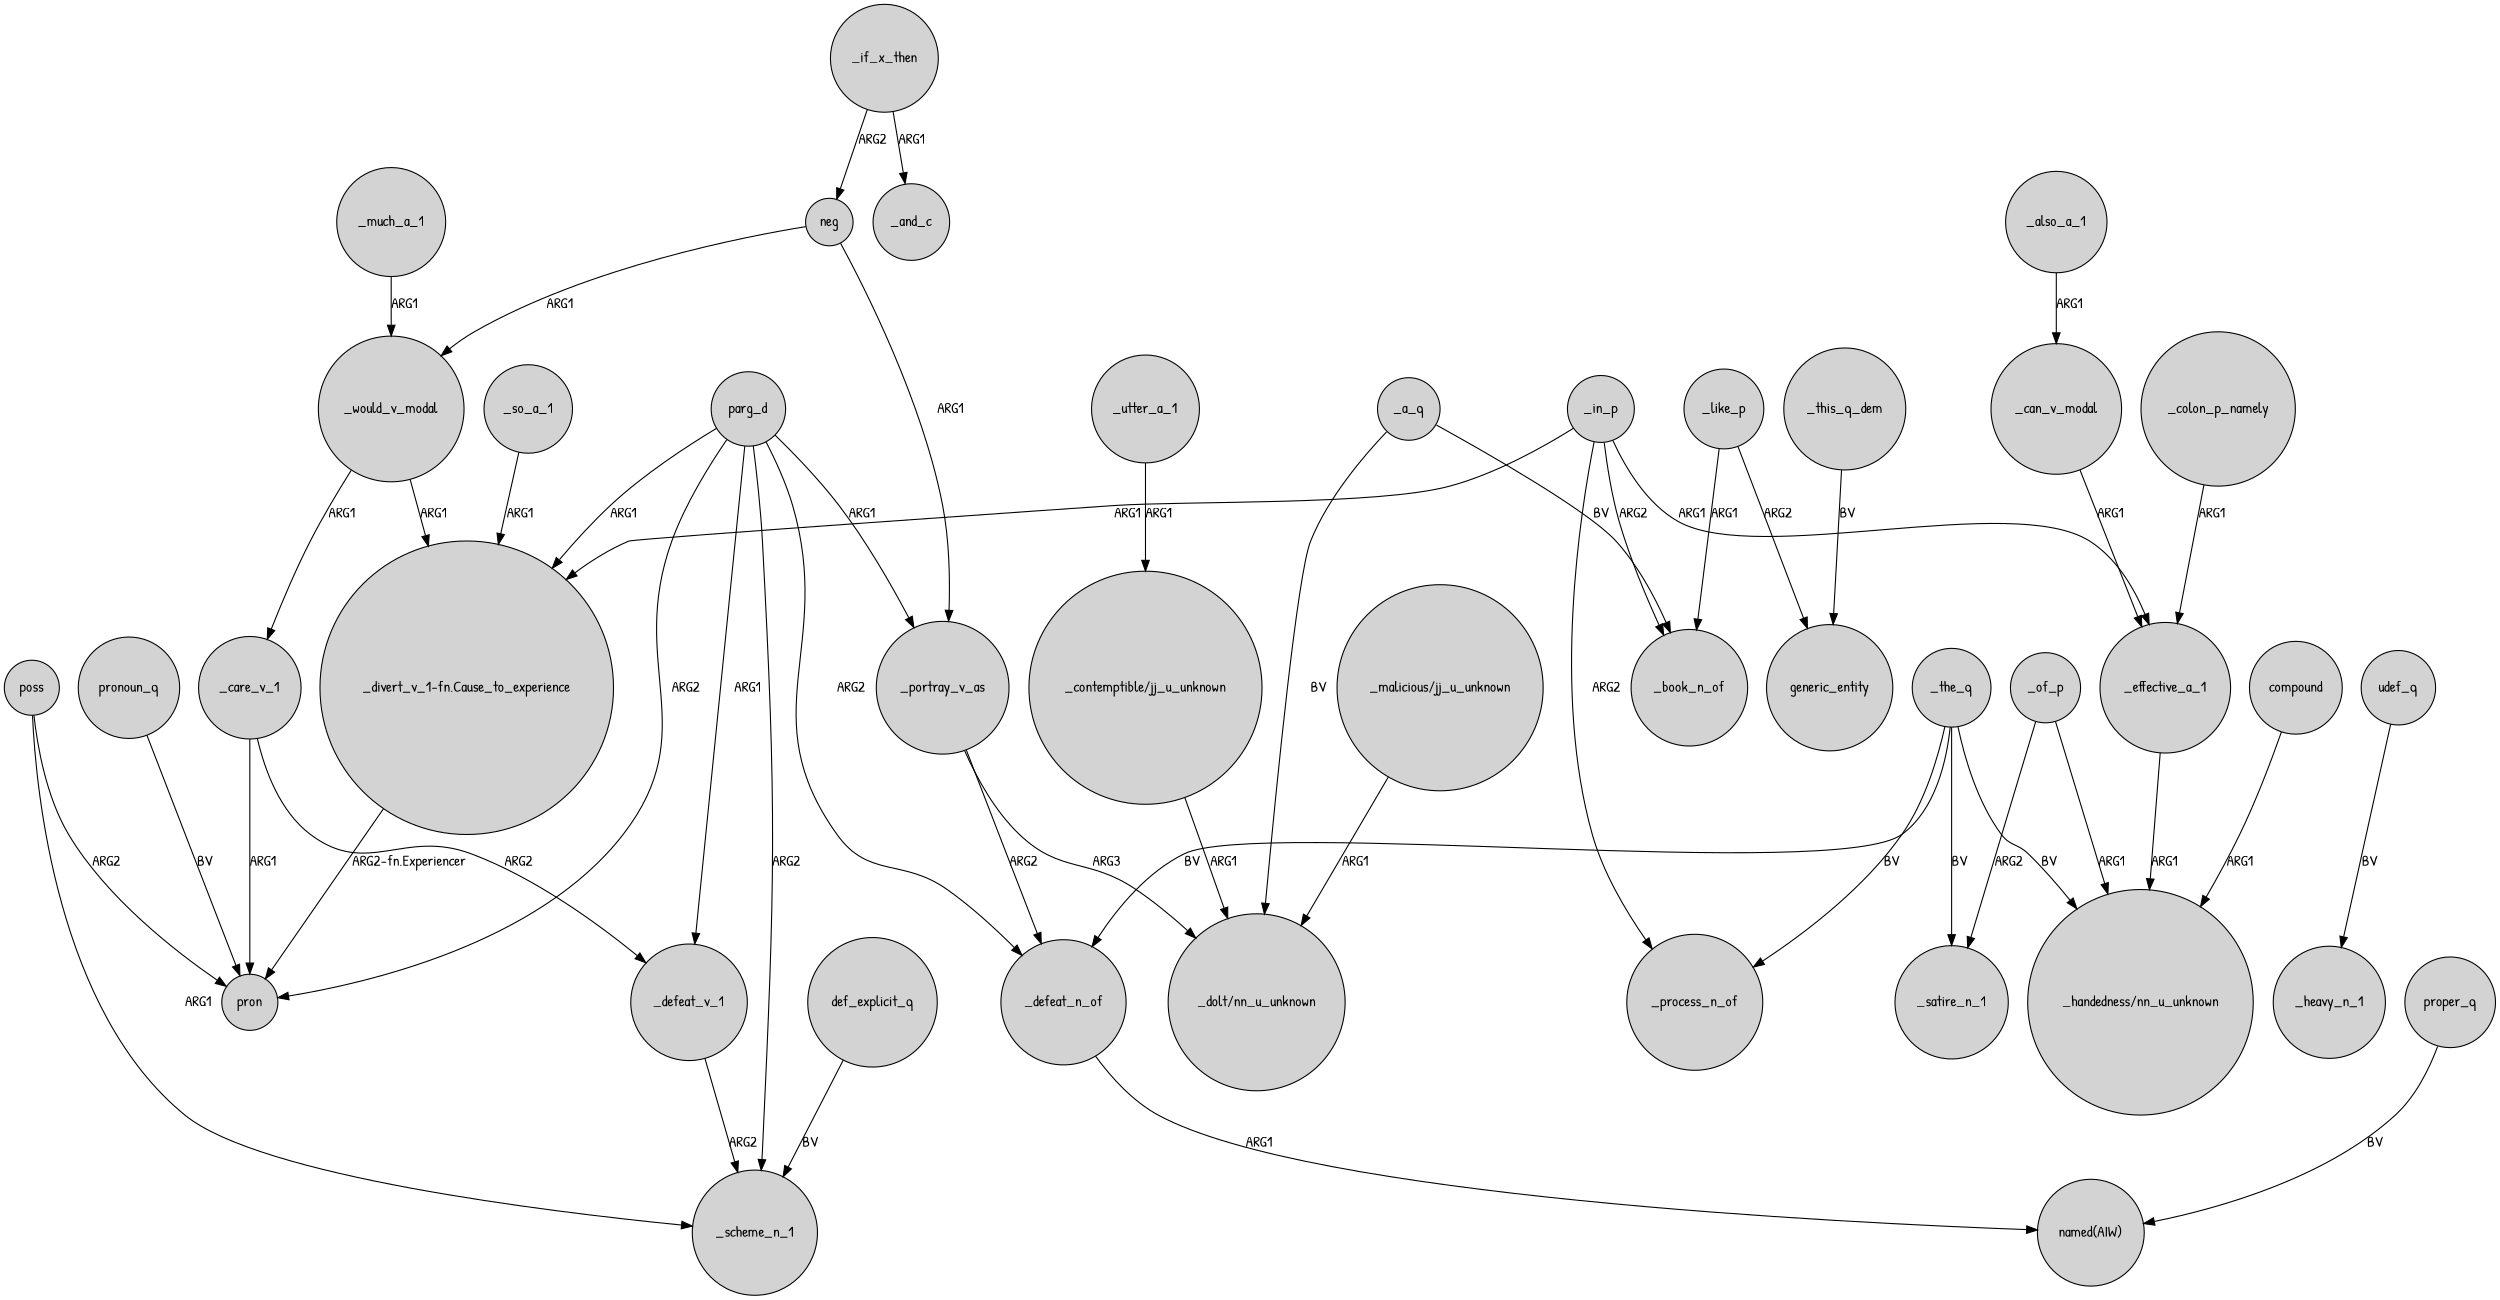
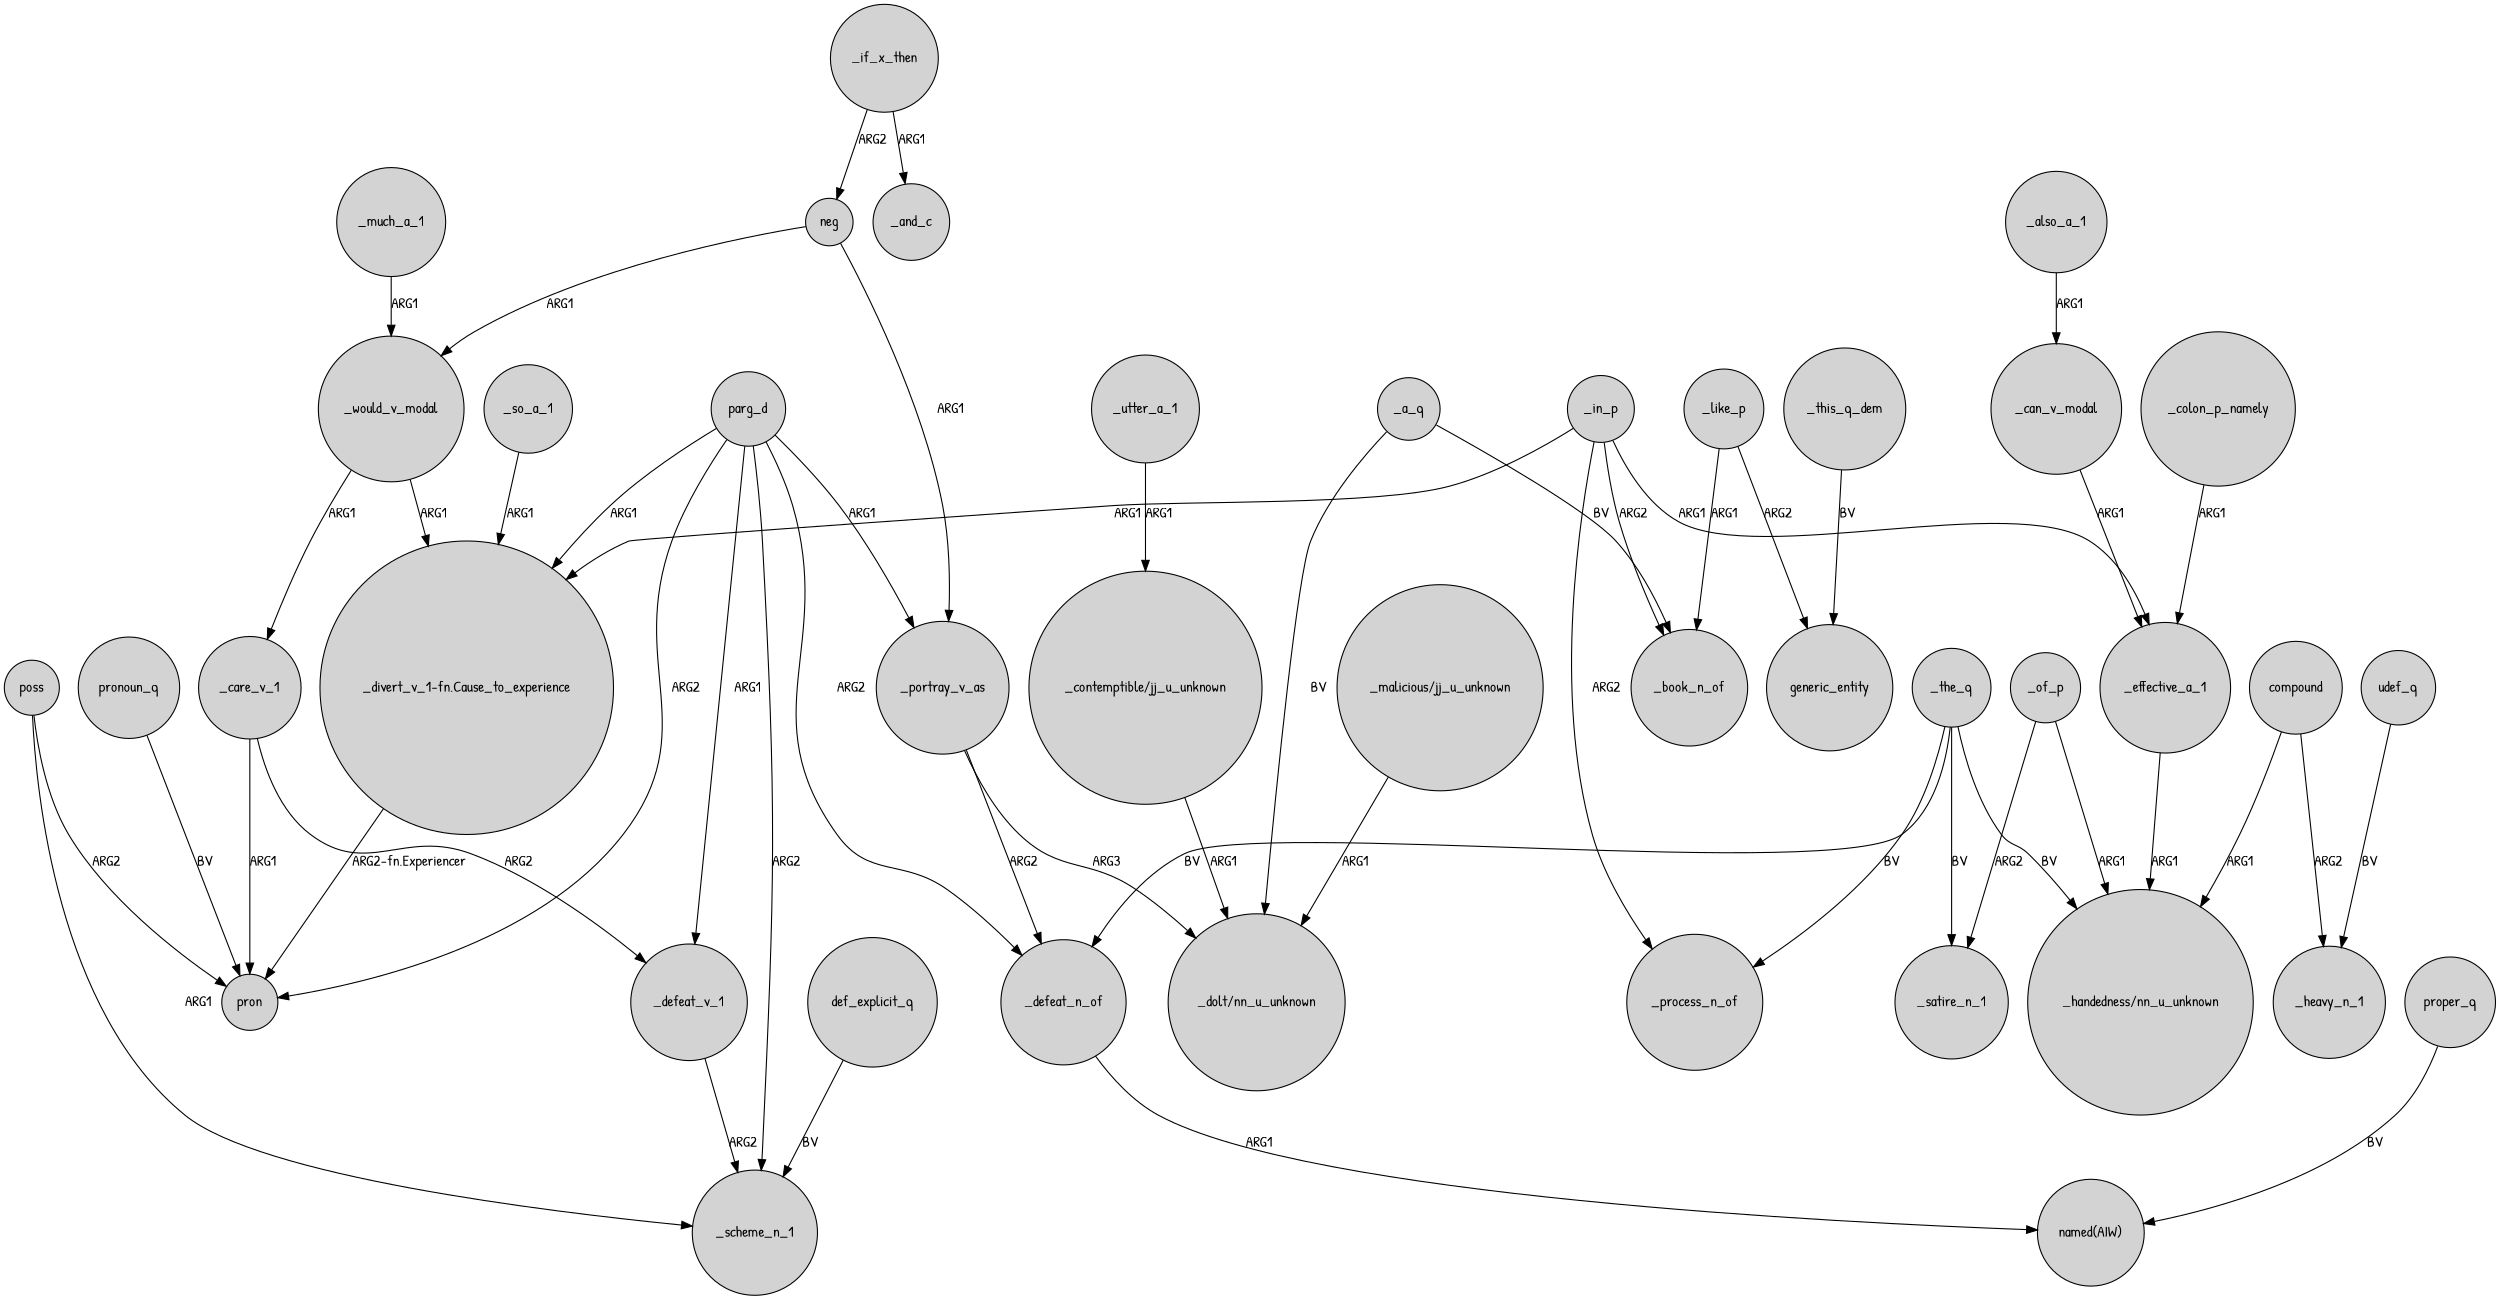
none -> (2312, 835)
